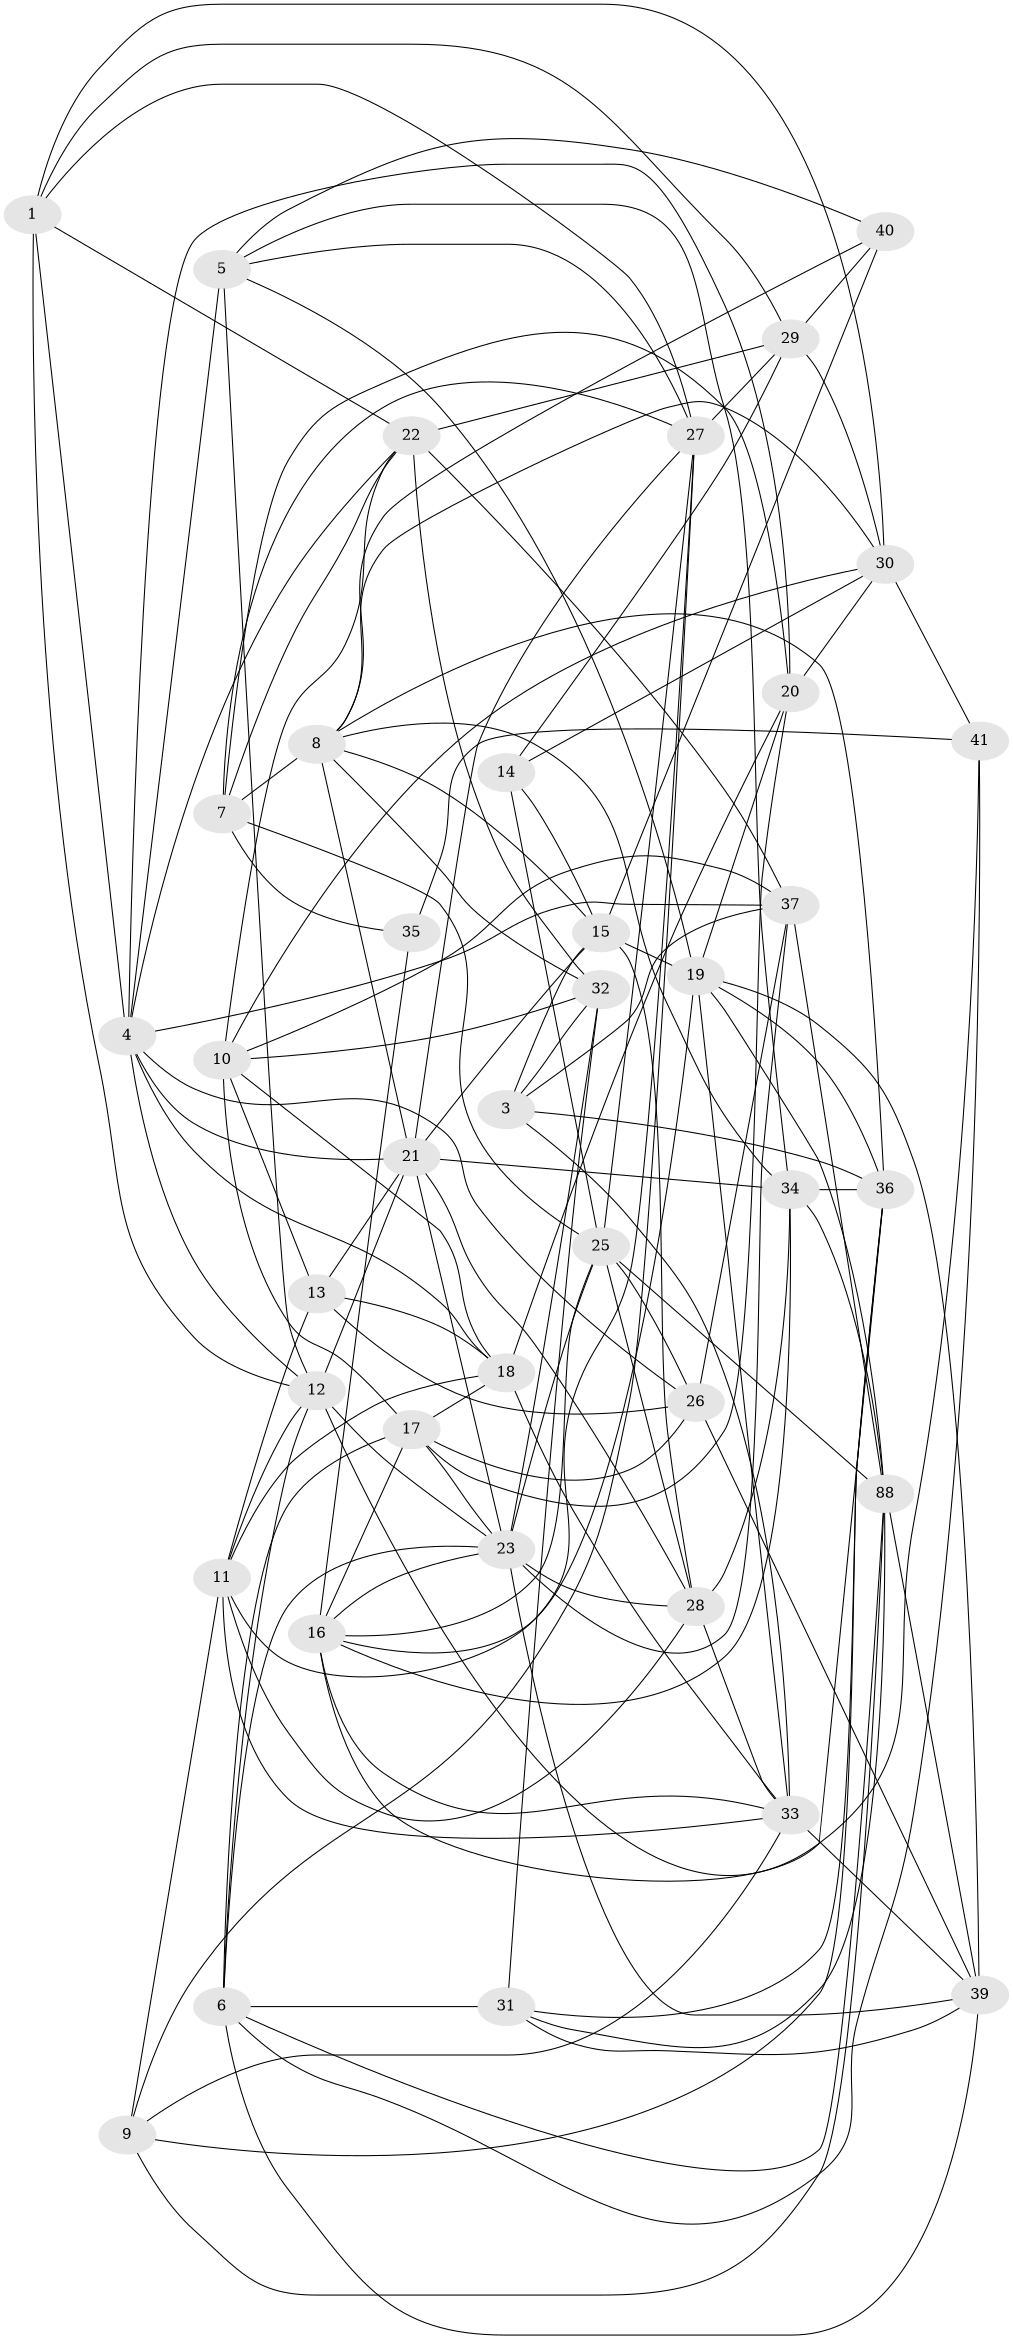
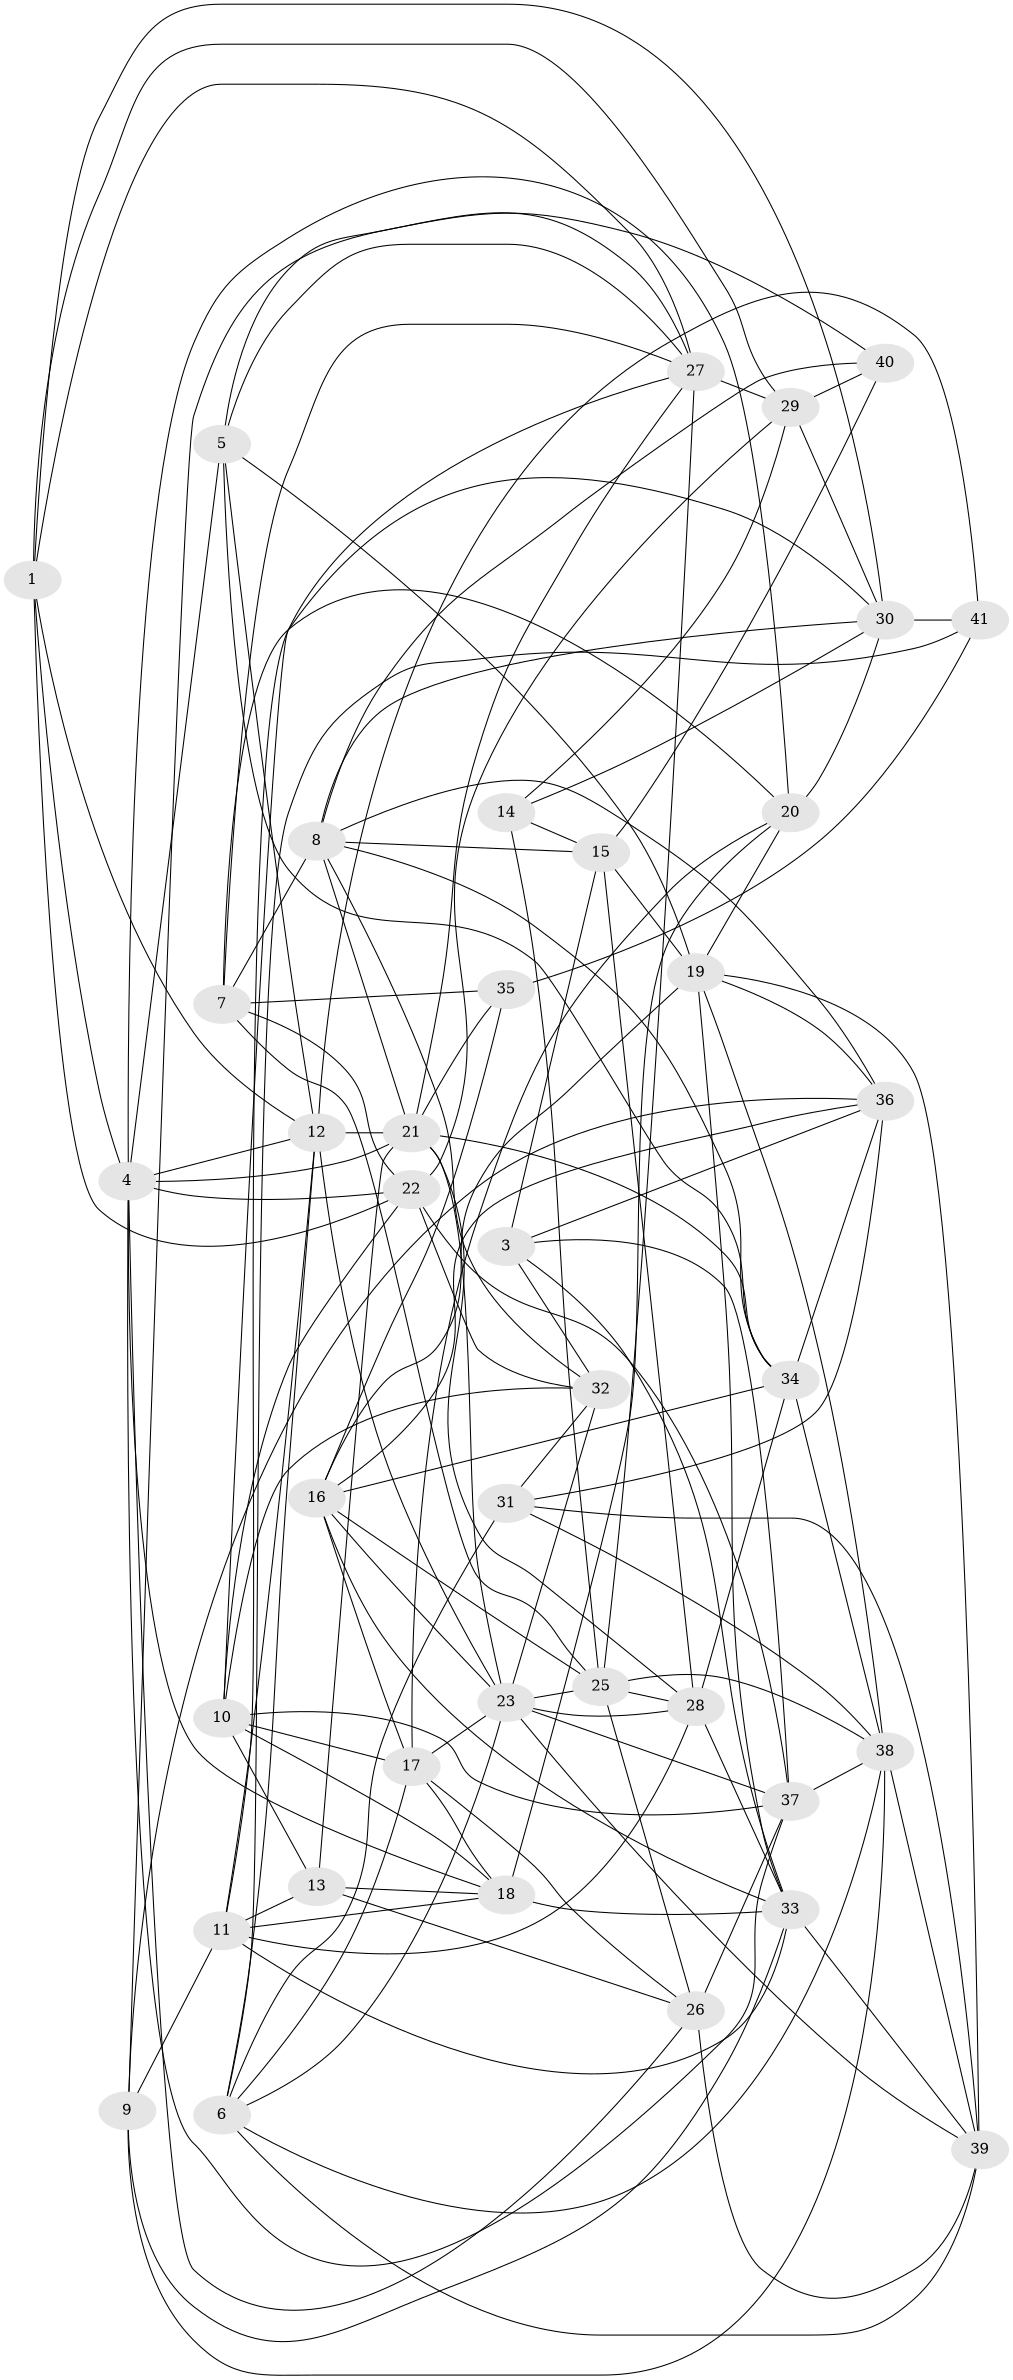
(503, 1043) -> (455, 1059)
(885, 1494) -> (885, 1752)
